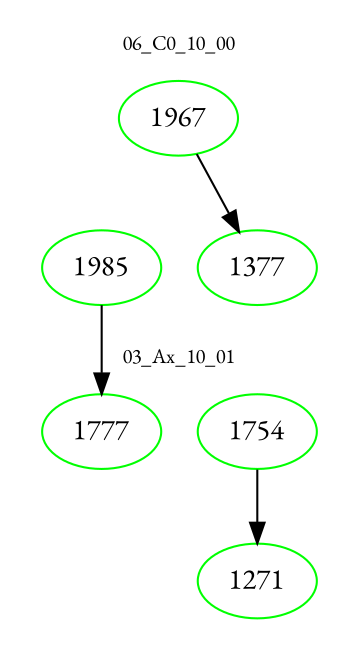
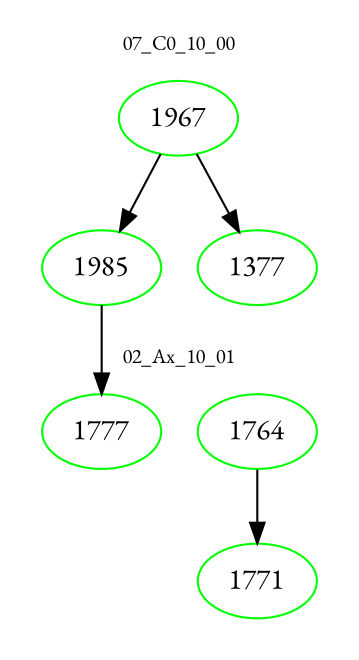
(179, 45) -> (179, 45)
none -> (145, 183)
(179, 358) -> (179, 358)
(257, 432) -> (257, 432)
(257, 581) -> (257, 581)
